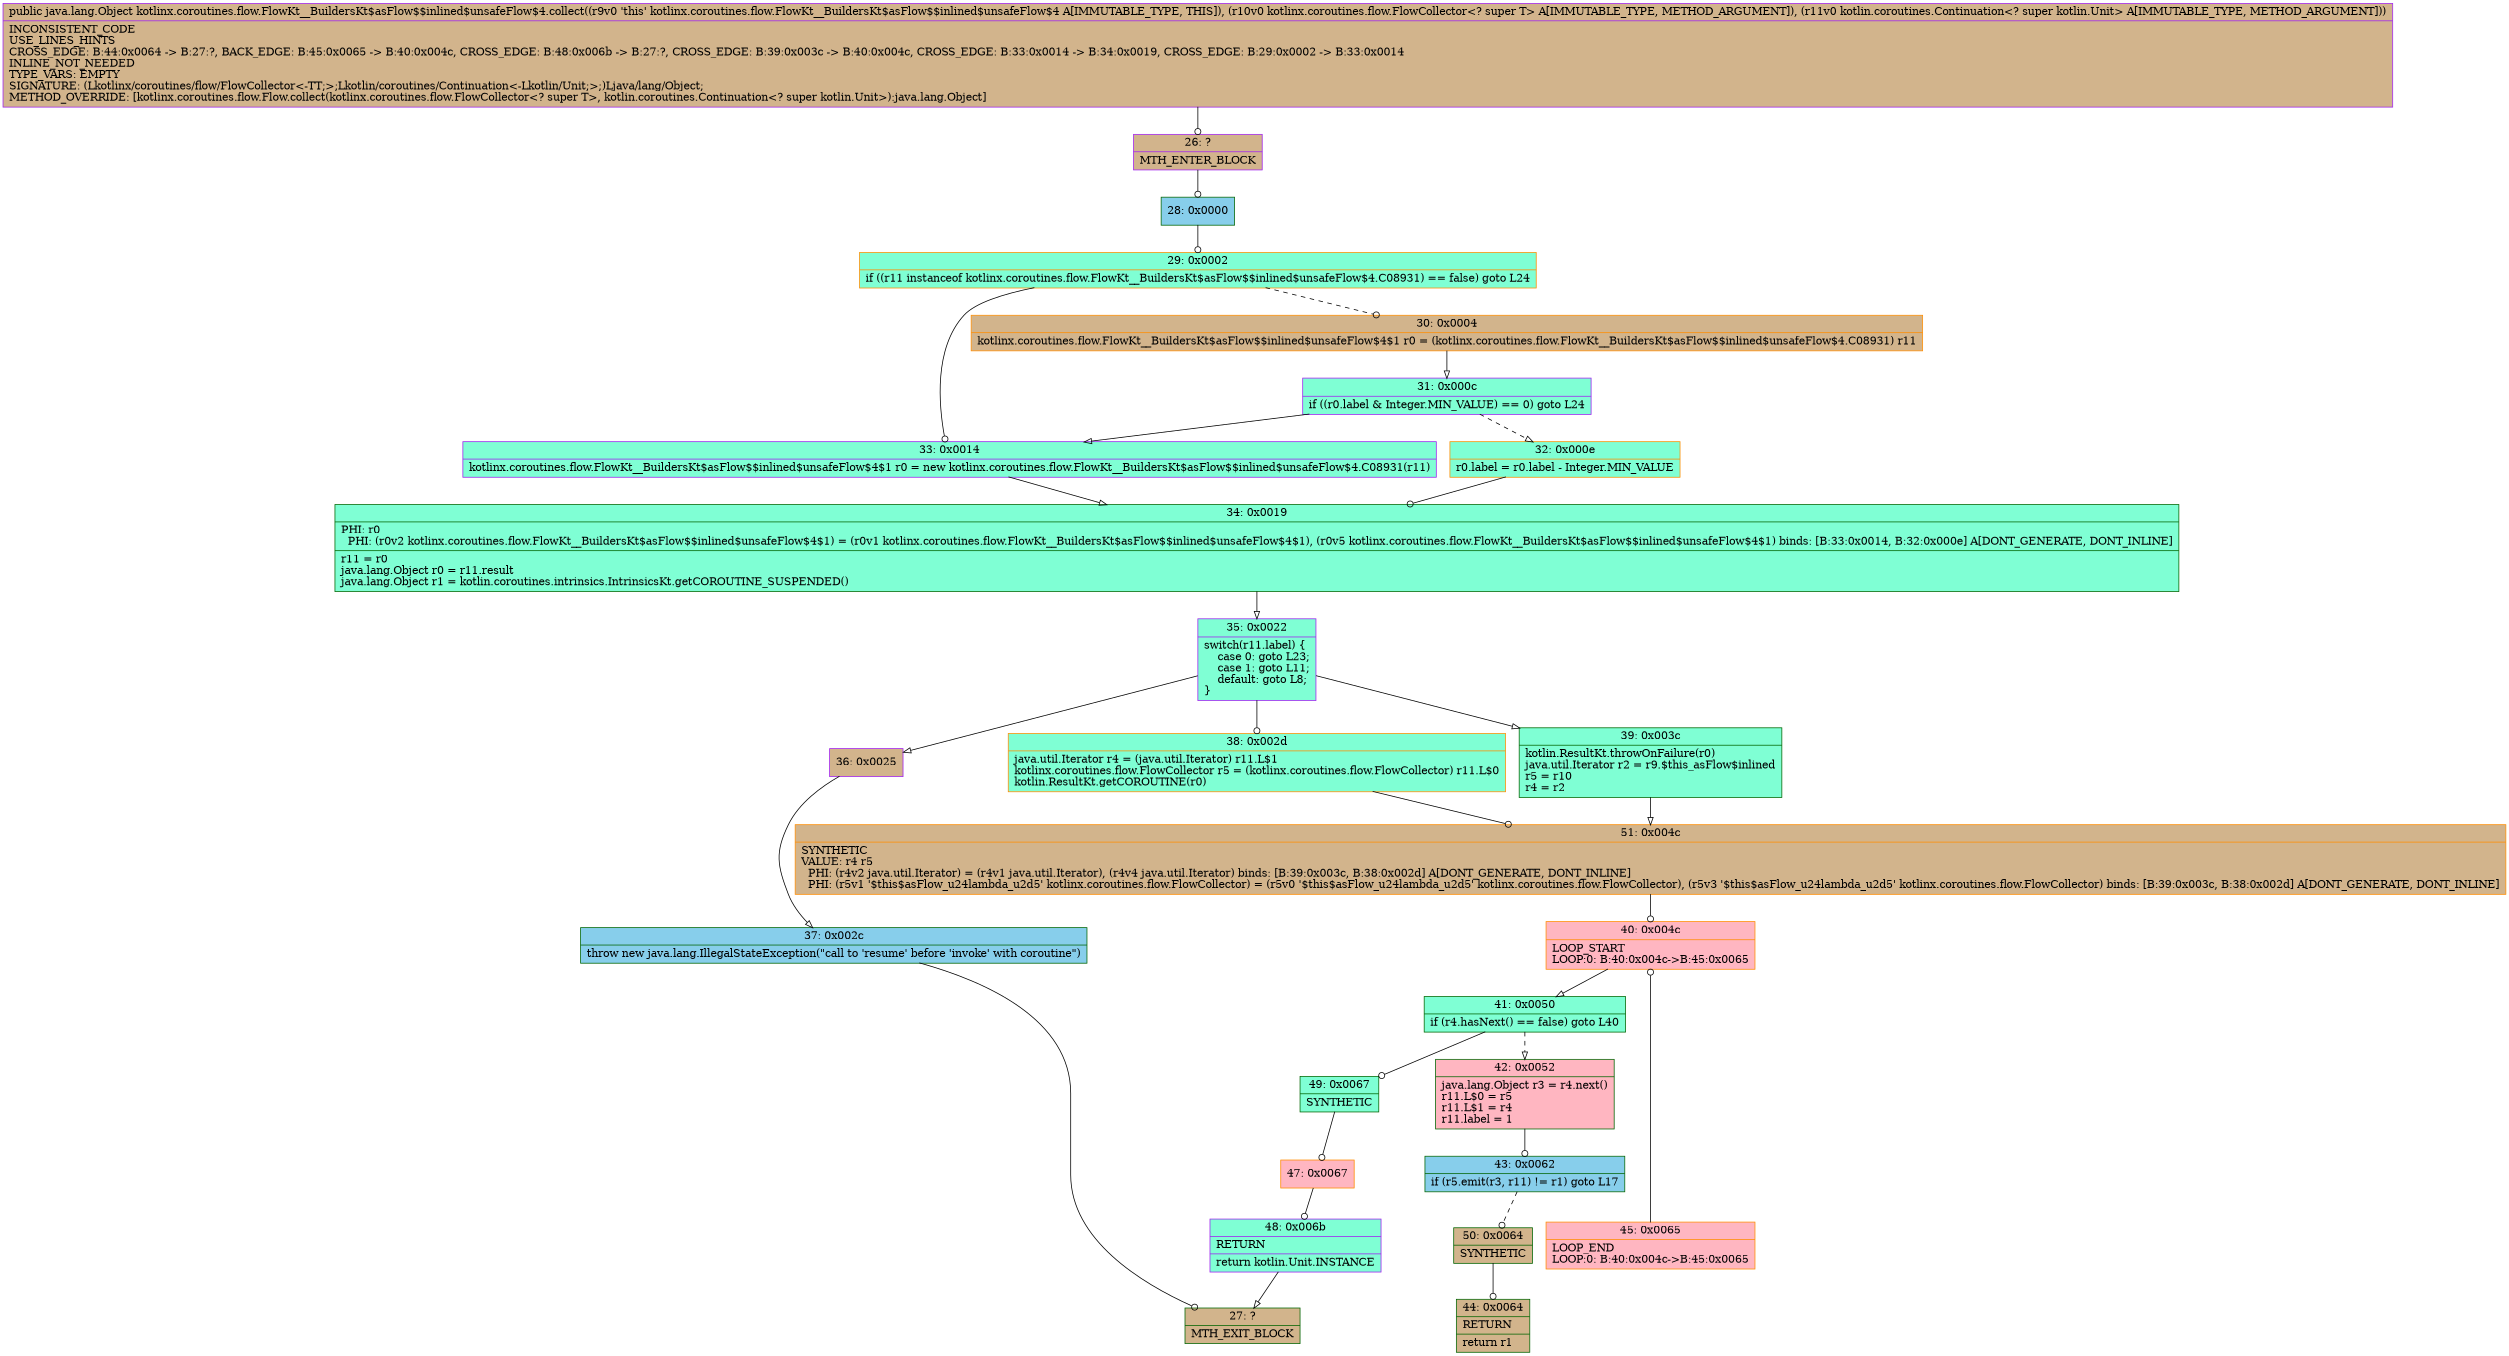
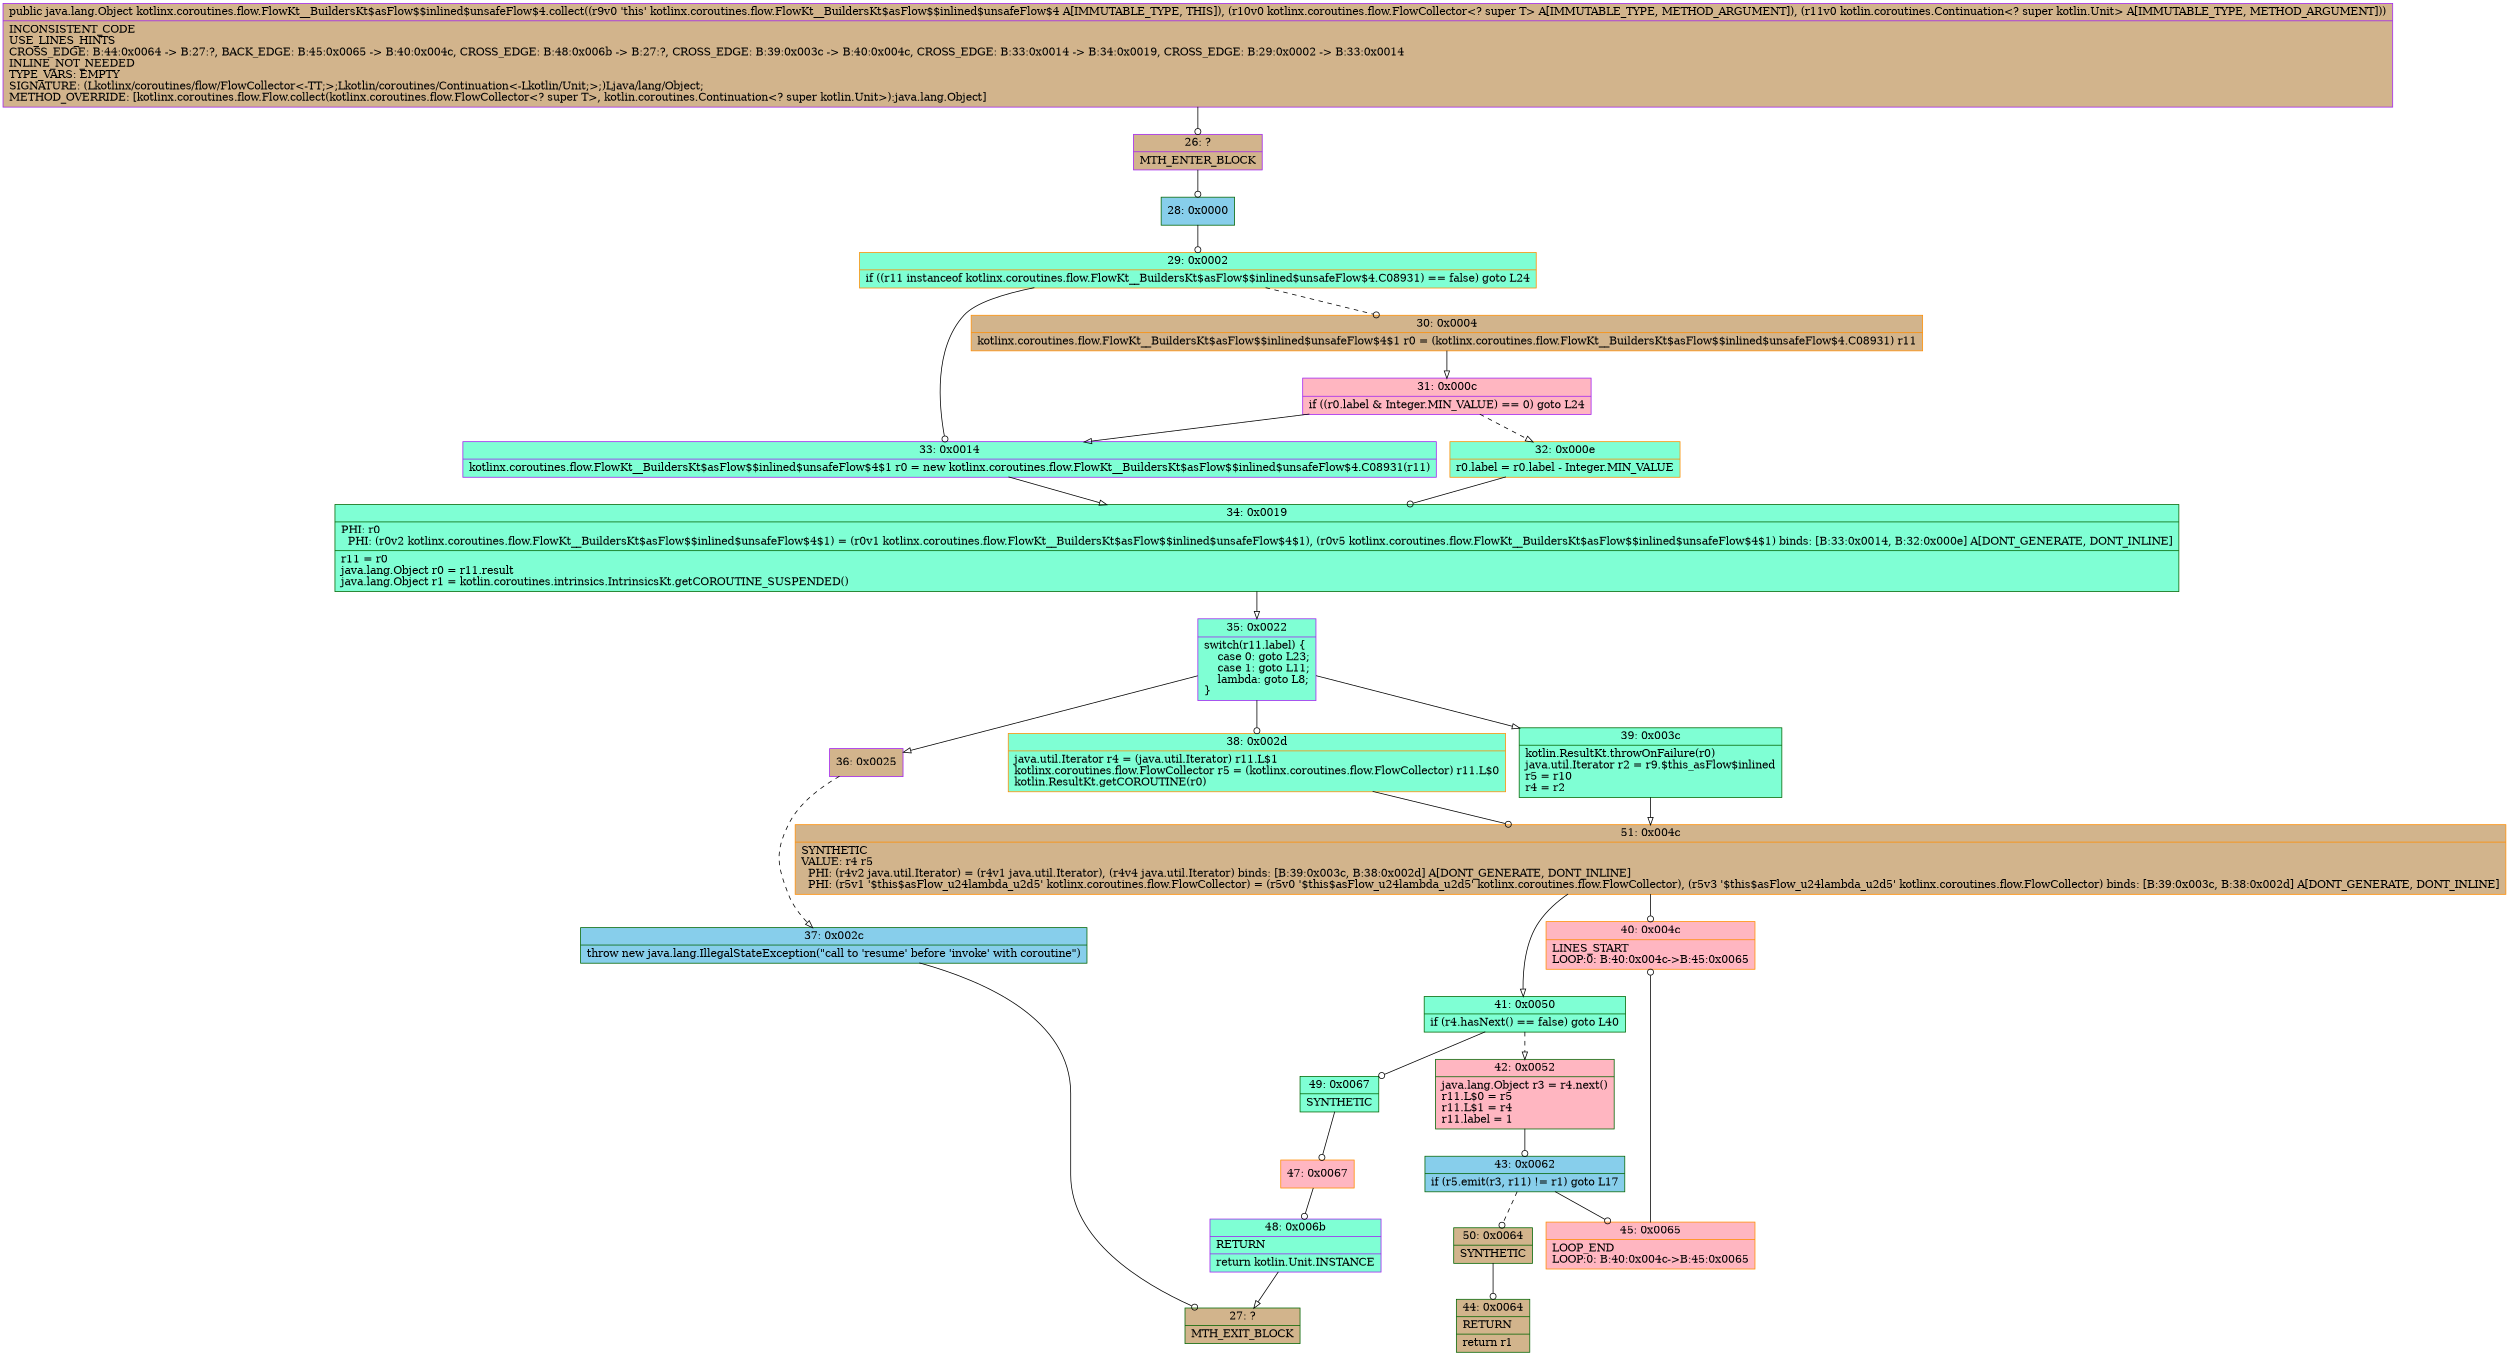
(1447, 396) -> (1447, 396)
(1255, 680) -> (1257, 680)
(782, 841) -> (782, 841)
(1588, 948) -> (1590, 948)
(1585, 981) -> (1532, 935)
none -> (1580, 1205)
